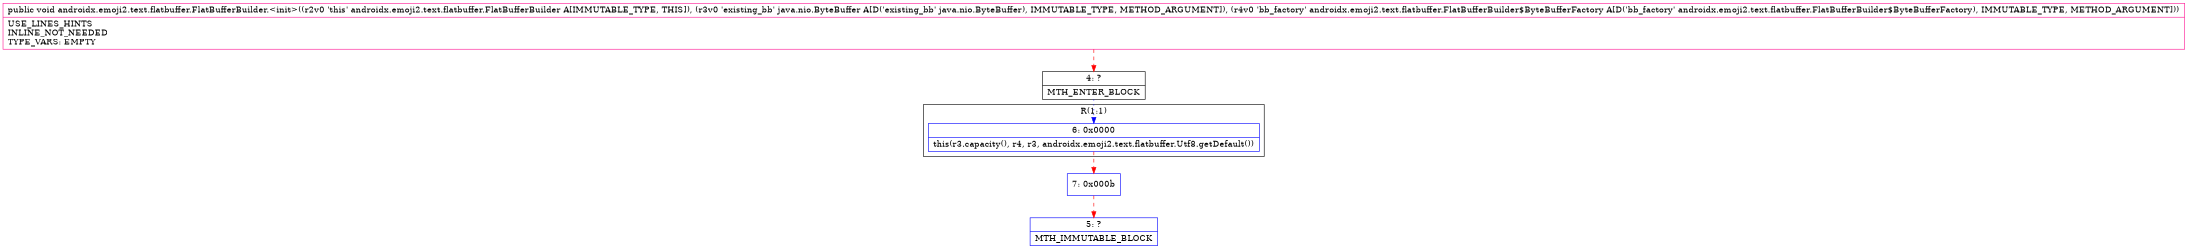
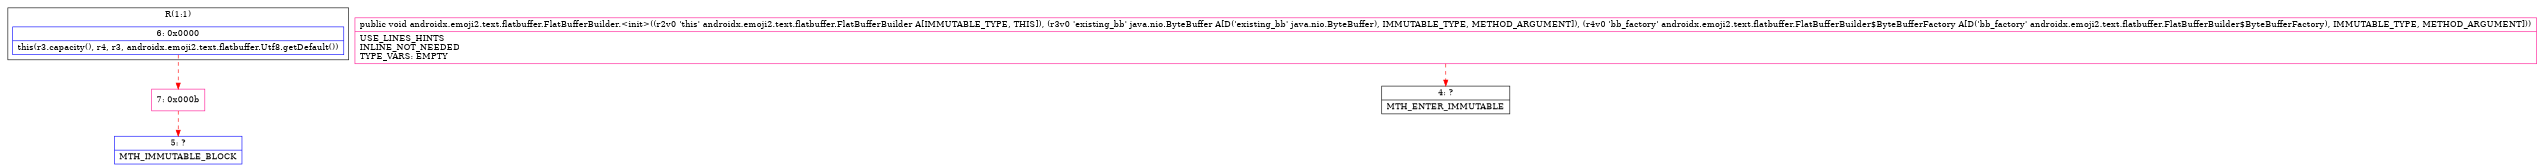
(1094, 92) -> (1446, 107)
(1094, 108) -> none
(1094, 185) -> (178, 100)
